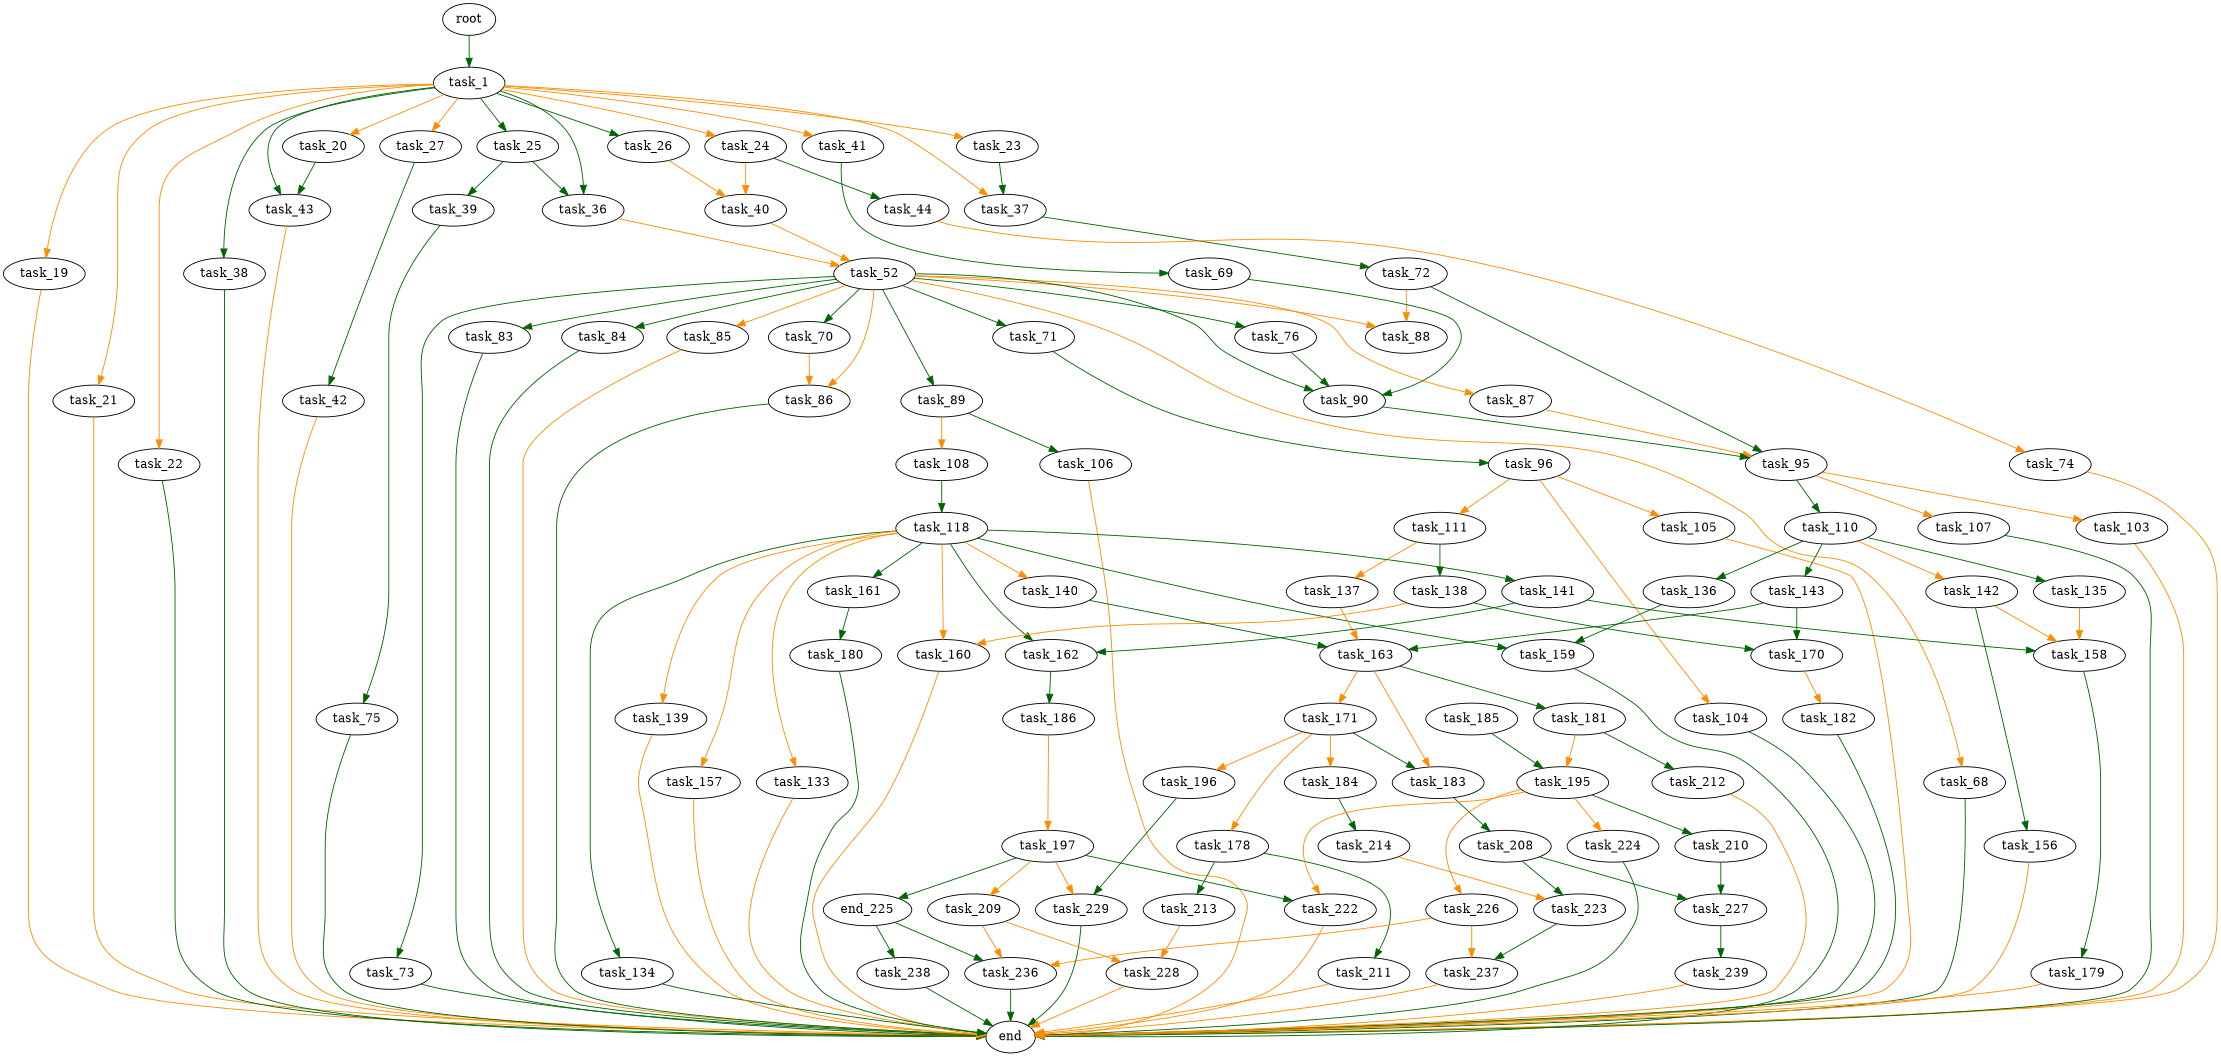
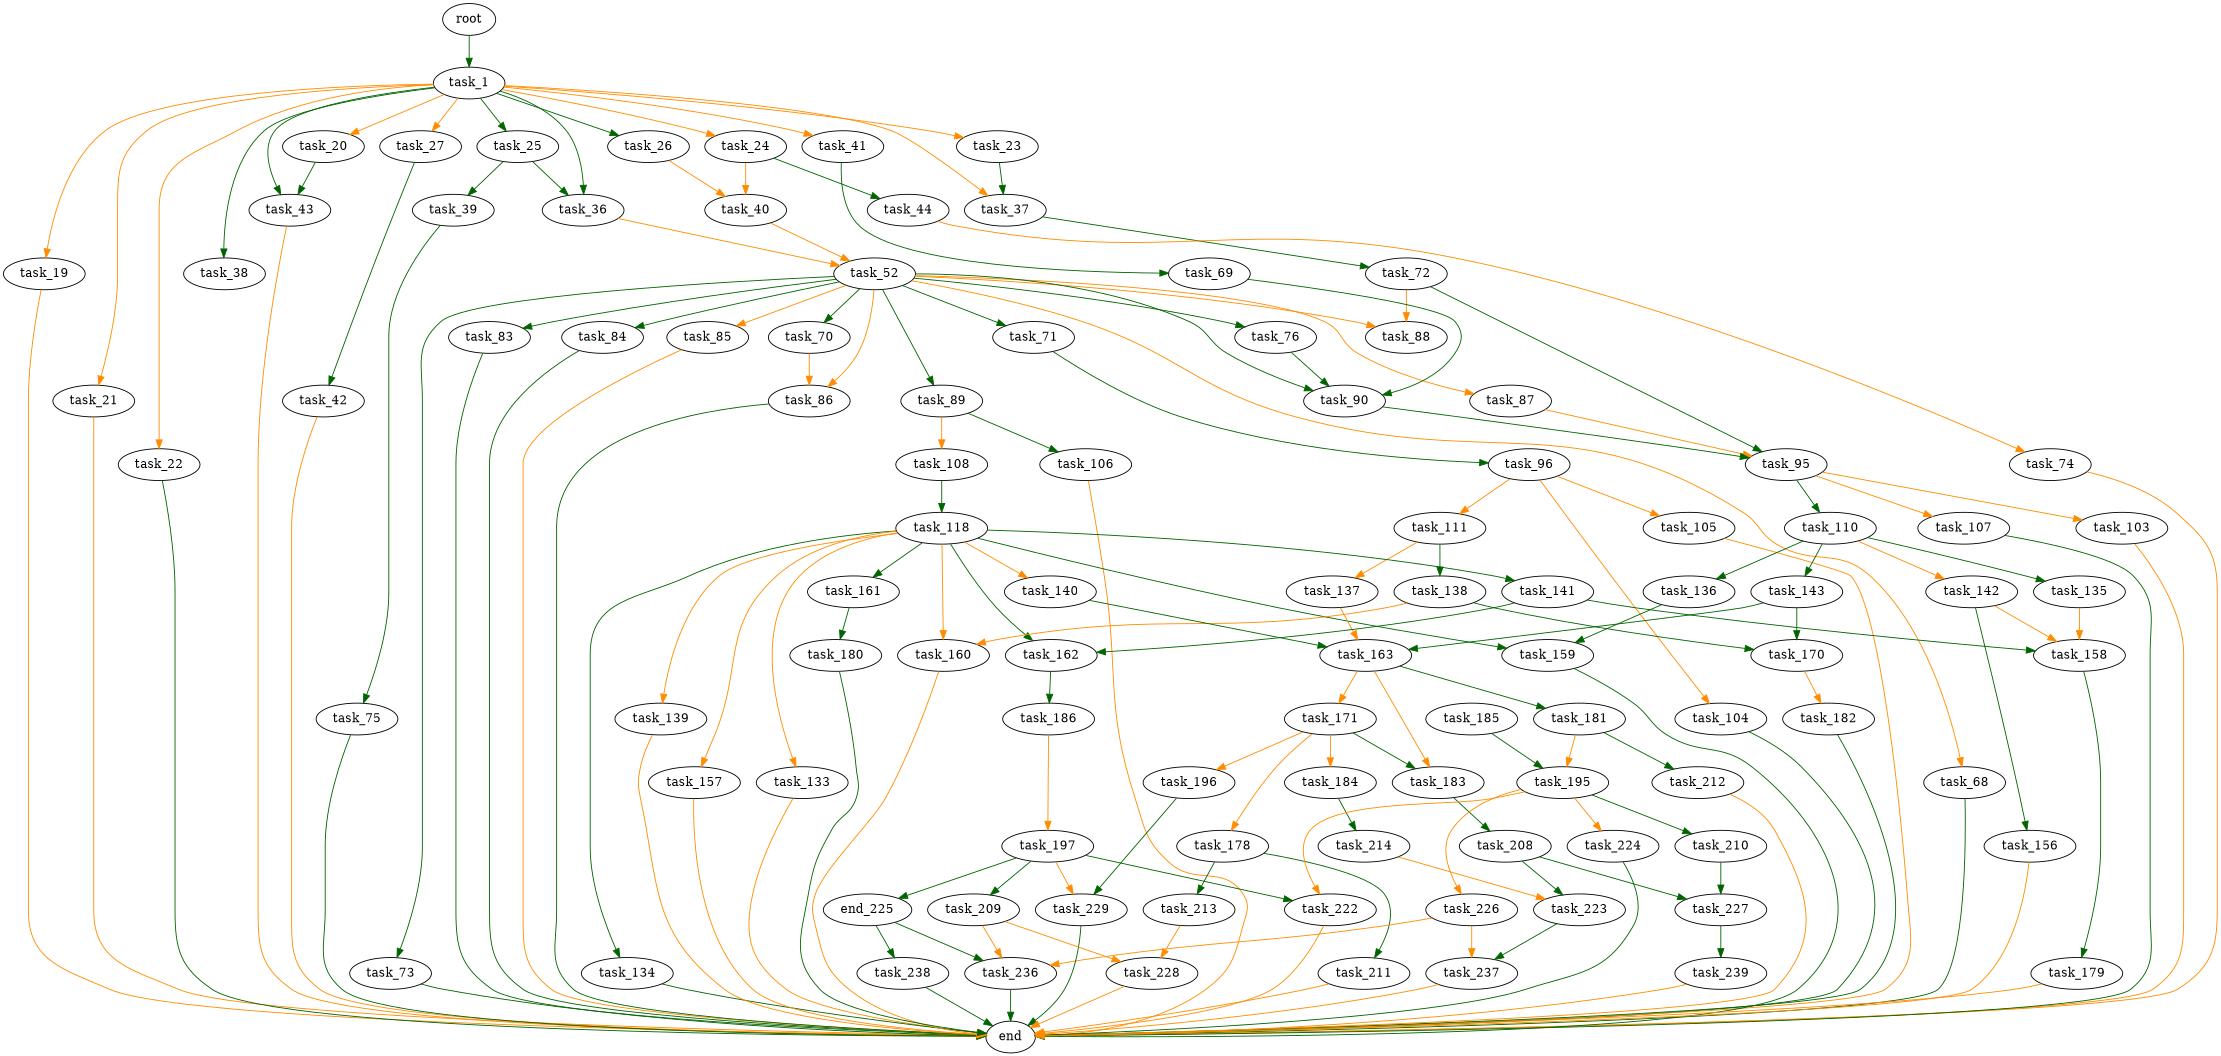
(1014, 875) -> (1014, 875)
(259, 994) -> none
